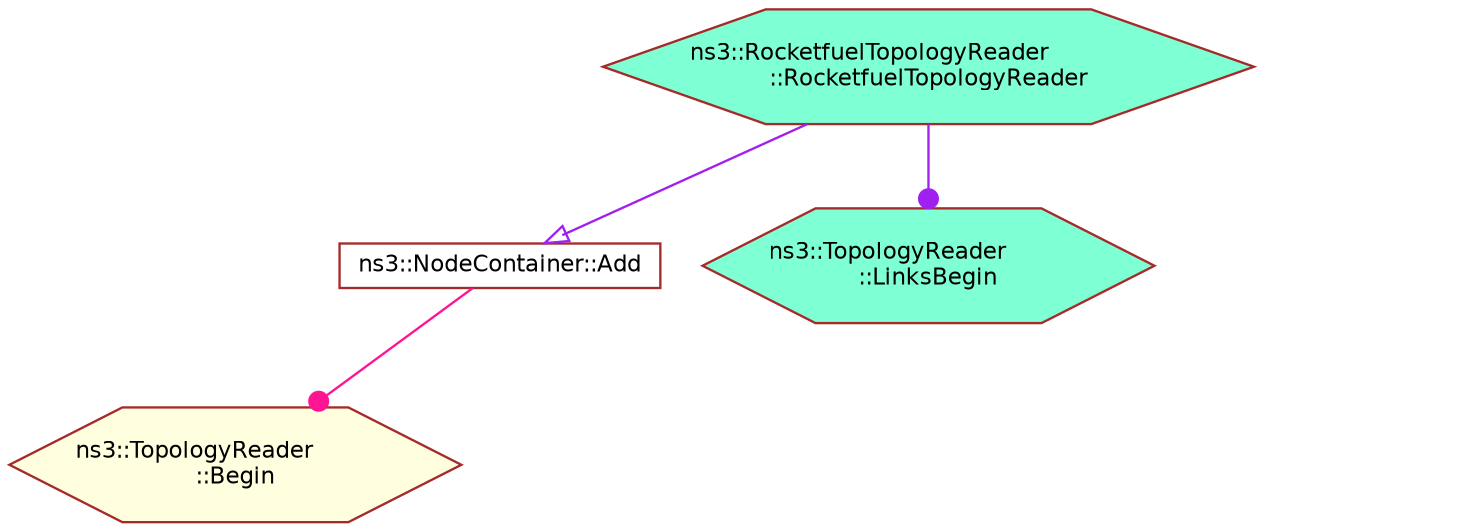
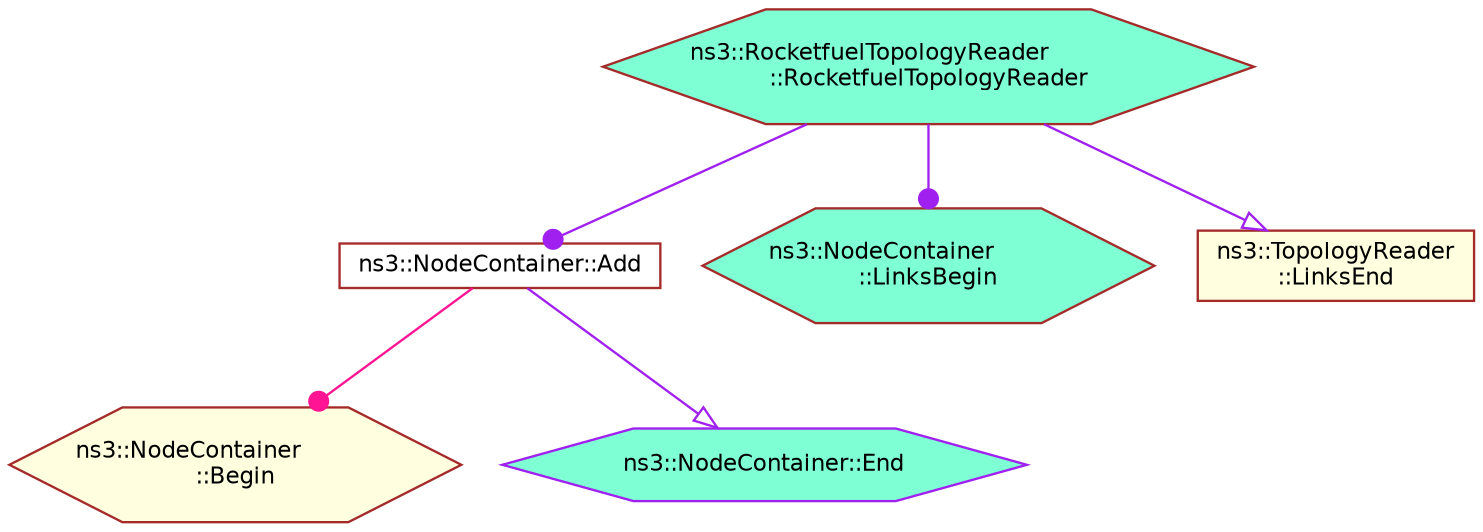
(685, 180) -> (685, 180)
(928, 266) -> (928, 266)
none -> (1336, 266)
(235, 465) -> (235, 465)
none -> (765, 465)
